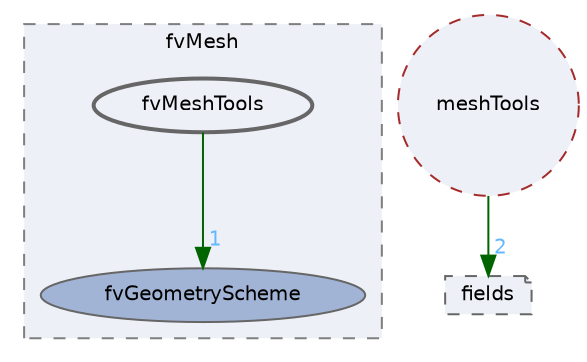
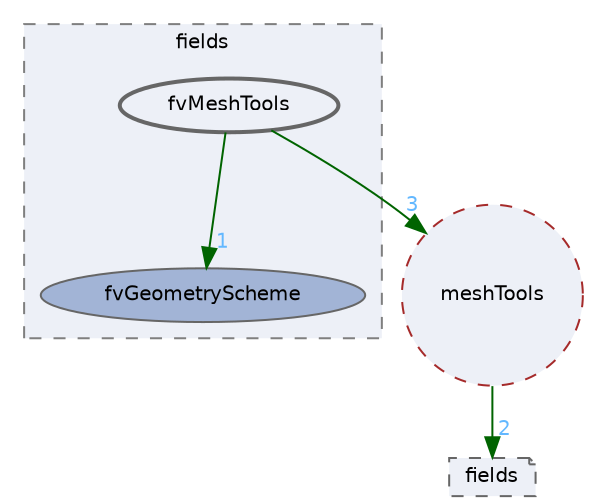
(203, 43) -> (203, 43)
none -> (342, 173)
